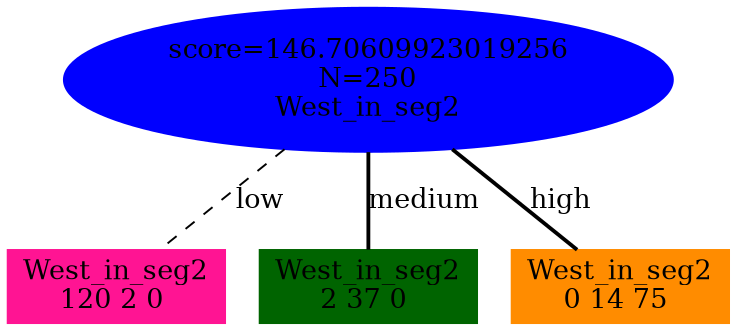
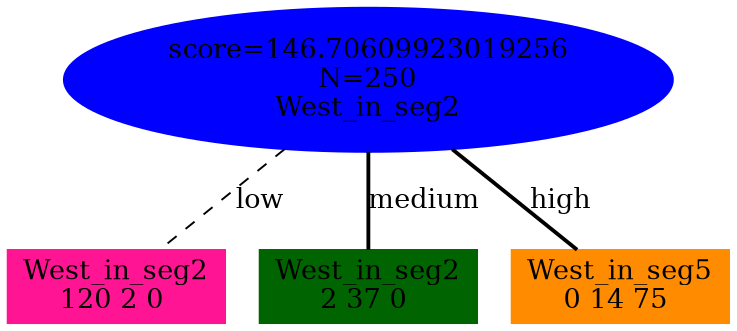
(620, 287) -> (620, 287)
